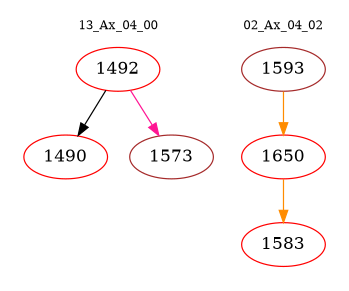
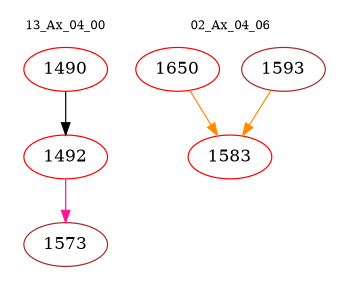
(283, 26) -> (231, 26)
(283, 107) -> (260, 108)
(95, 108) -> (66, 107)
